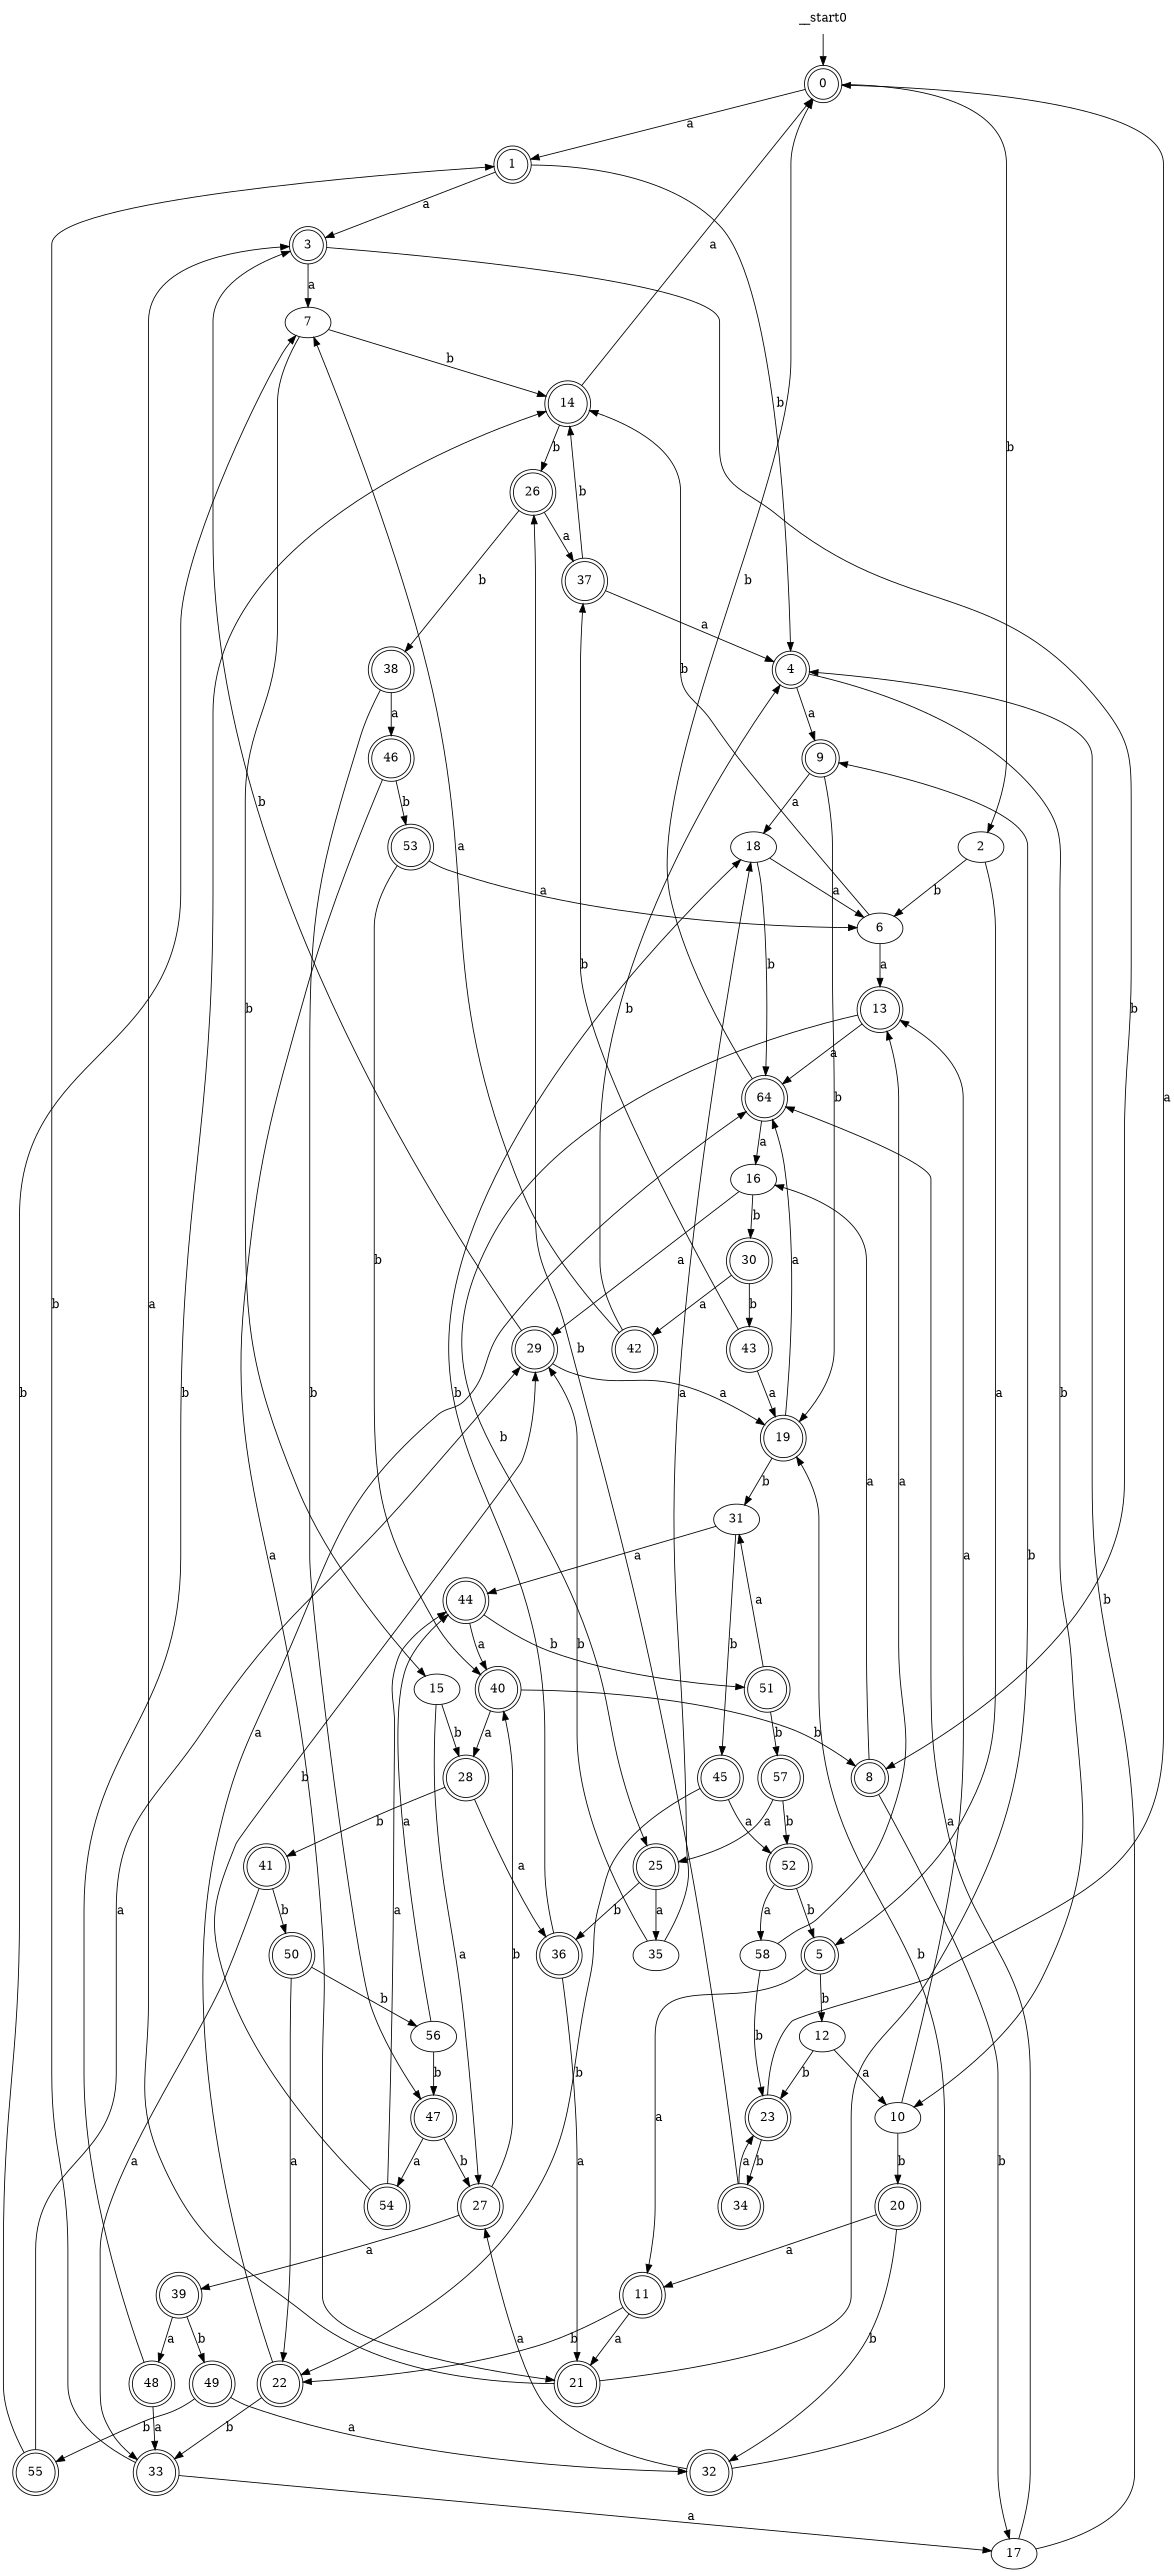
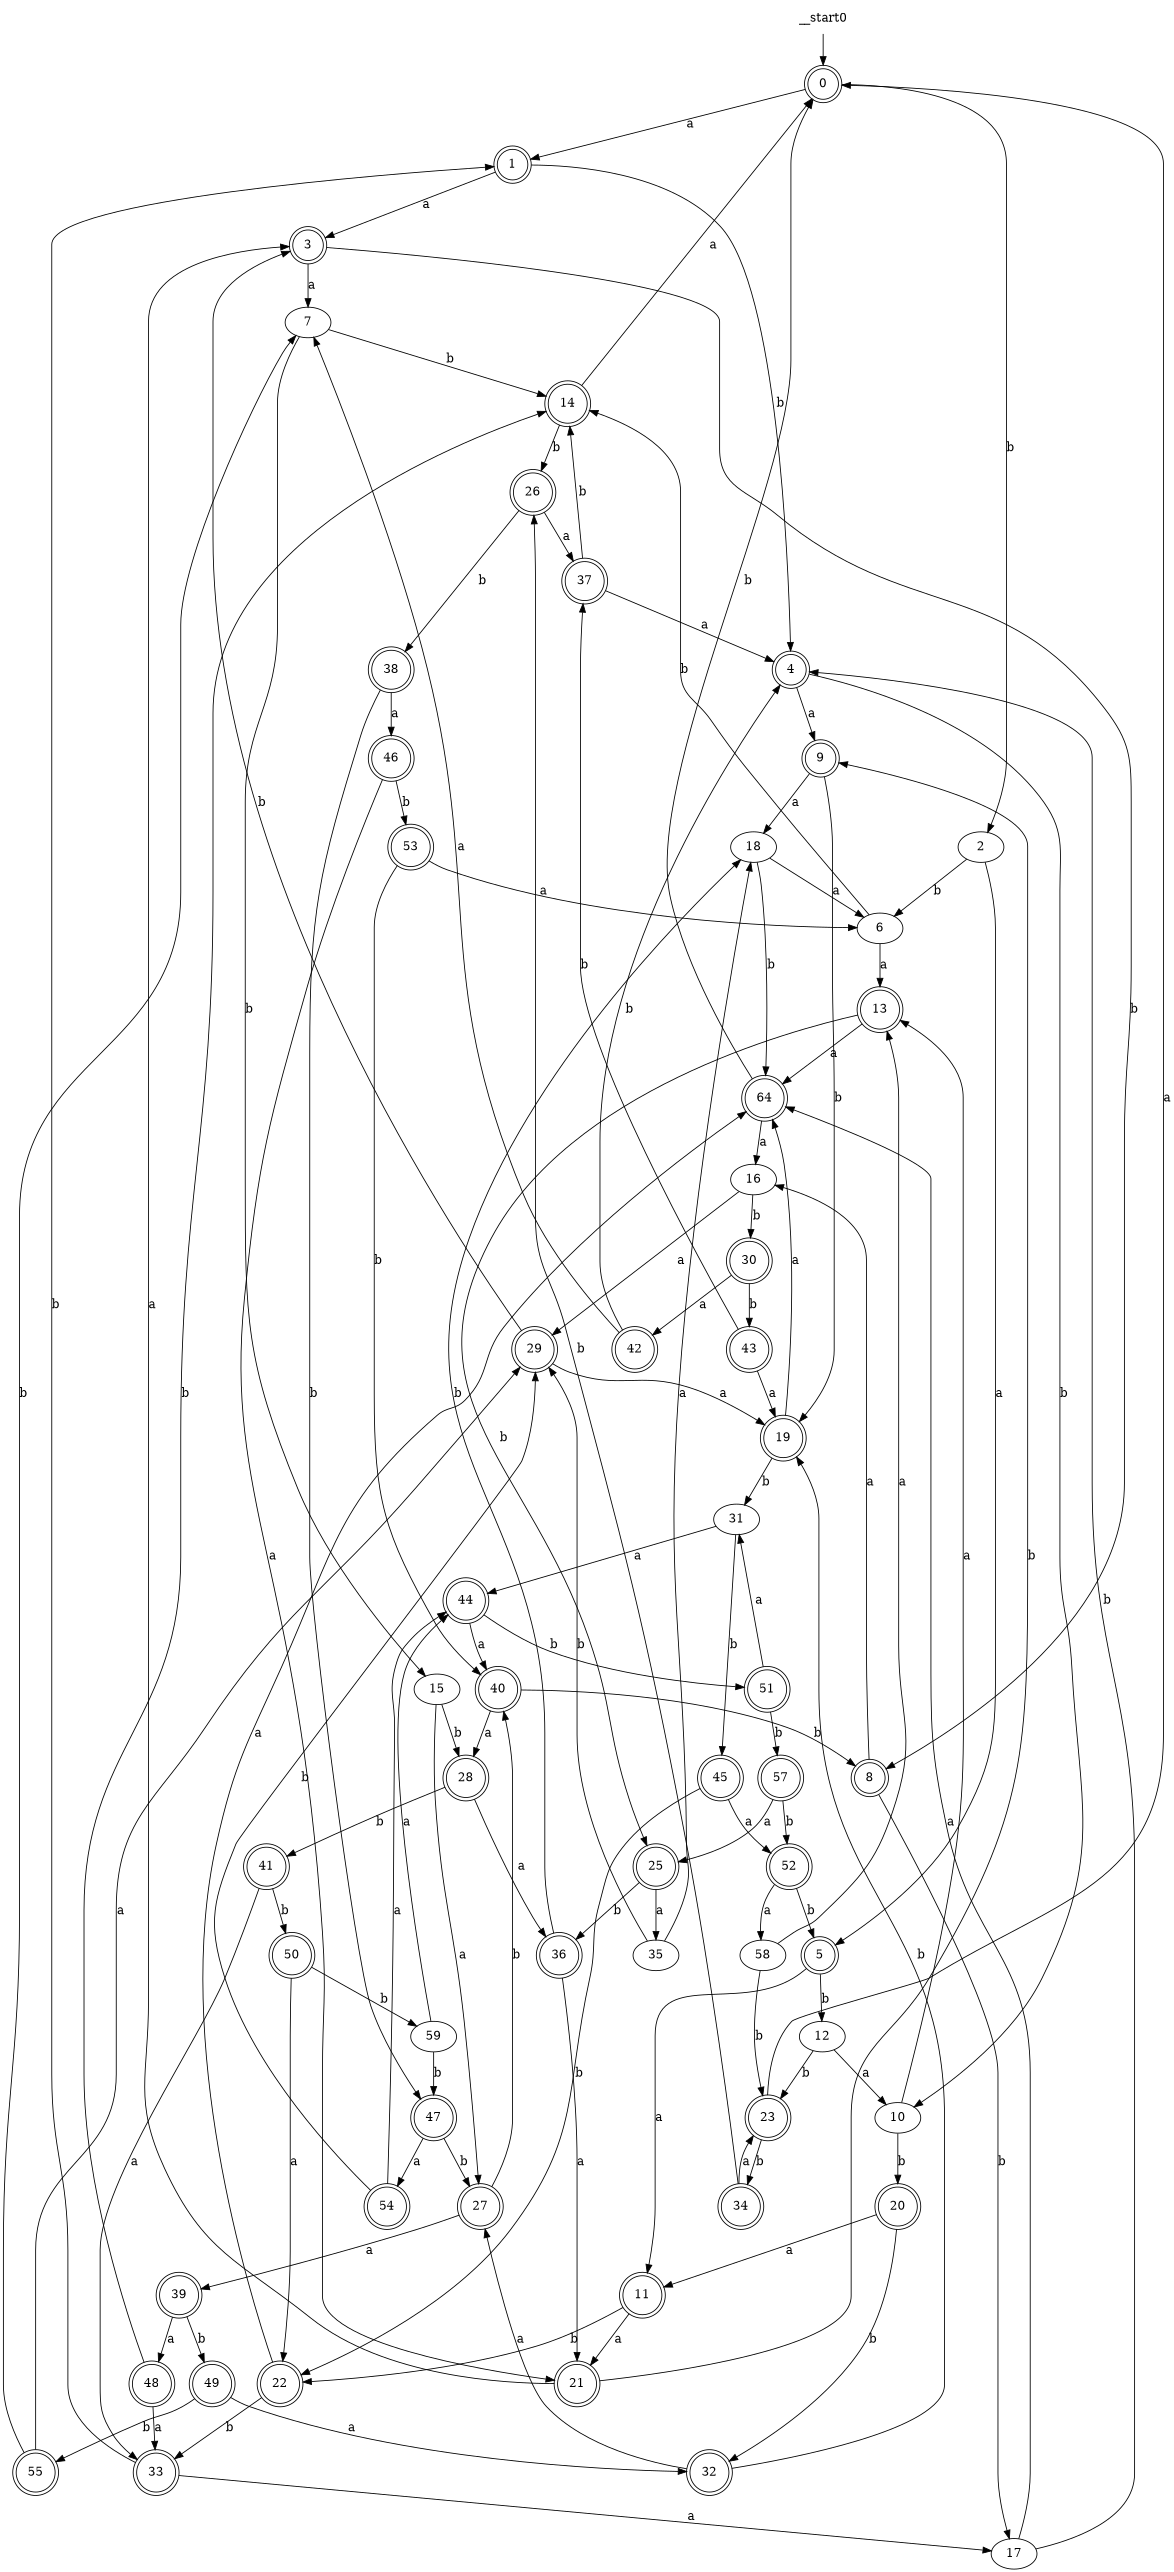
(434, 2037) -> (434, 2037)
